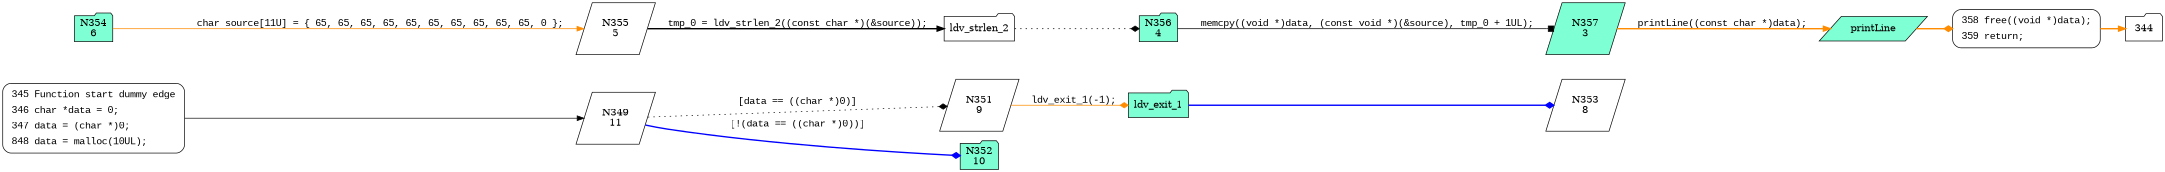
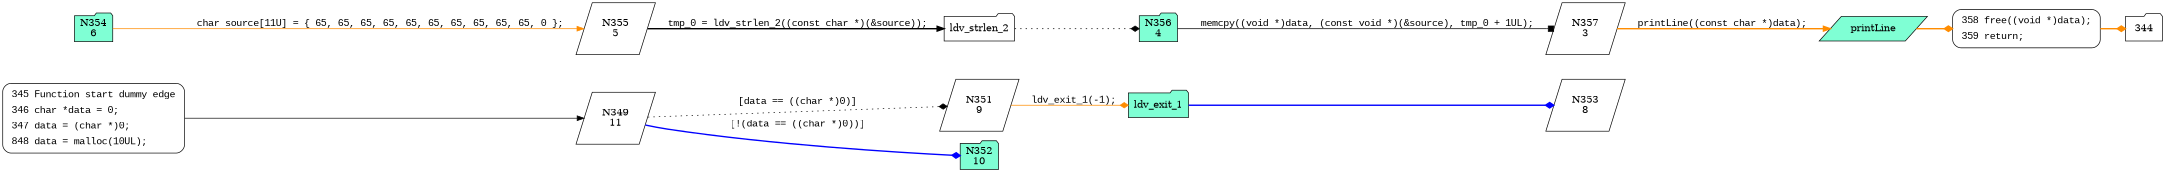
(1586, 29) -> (1586, 29)
(2109, 29) -> (2109, 29)
